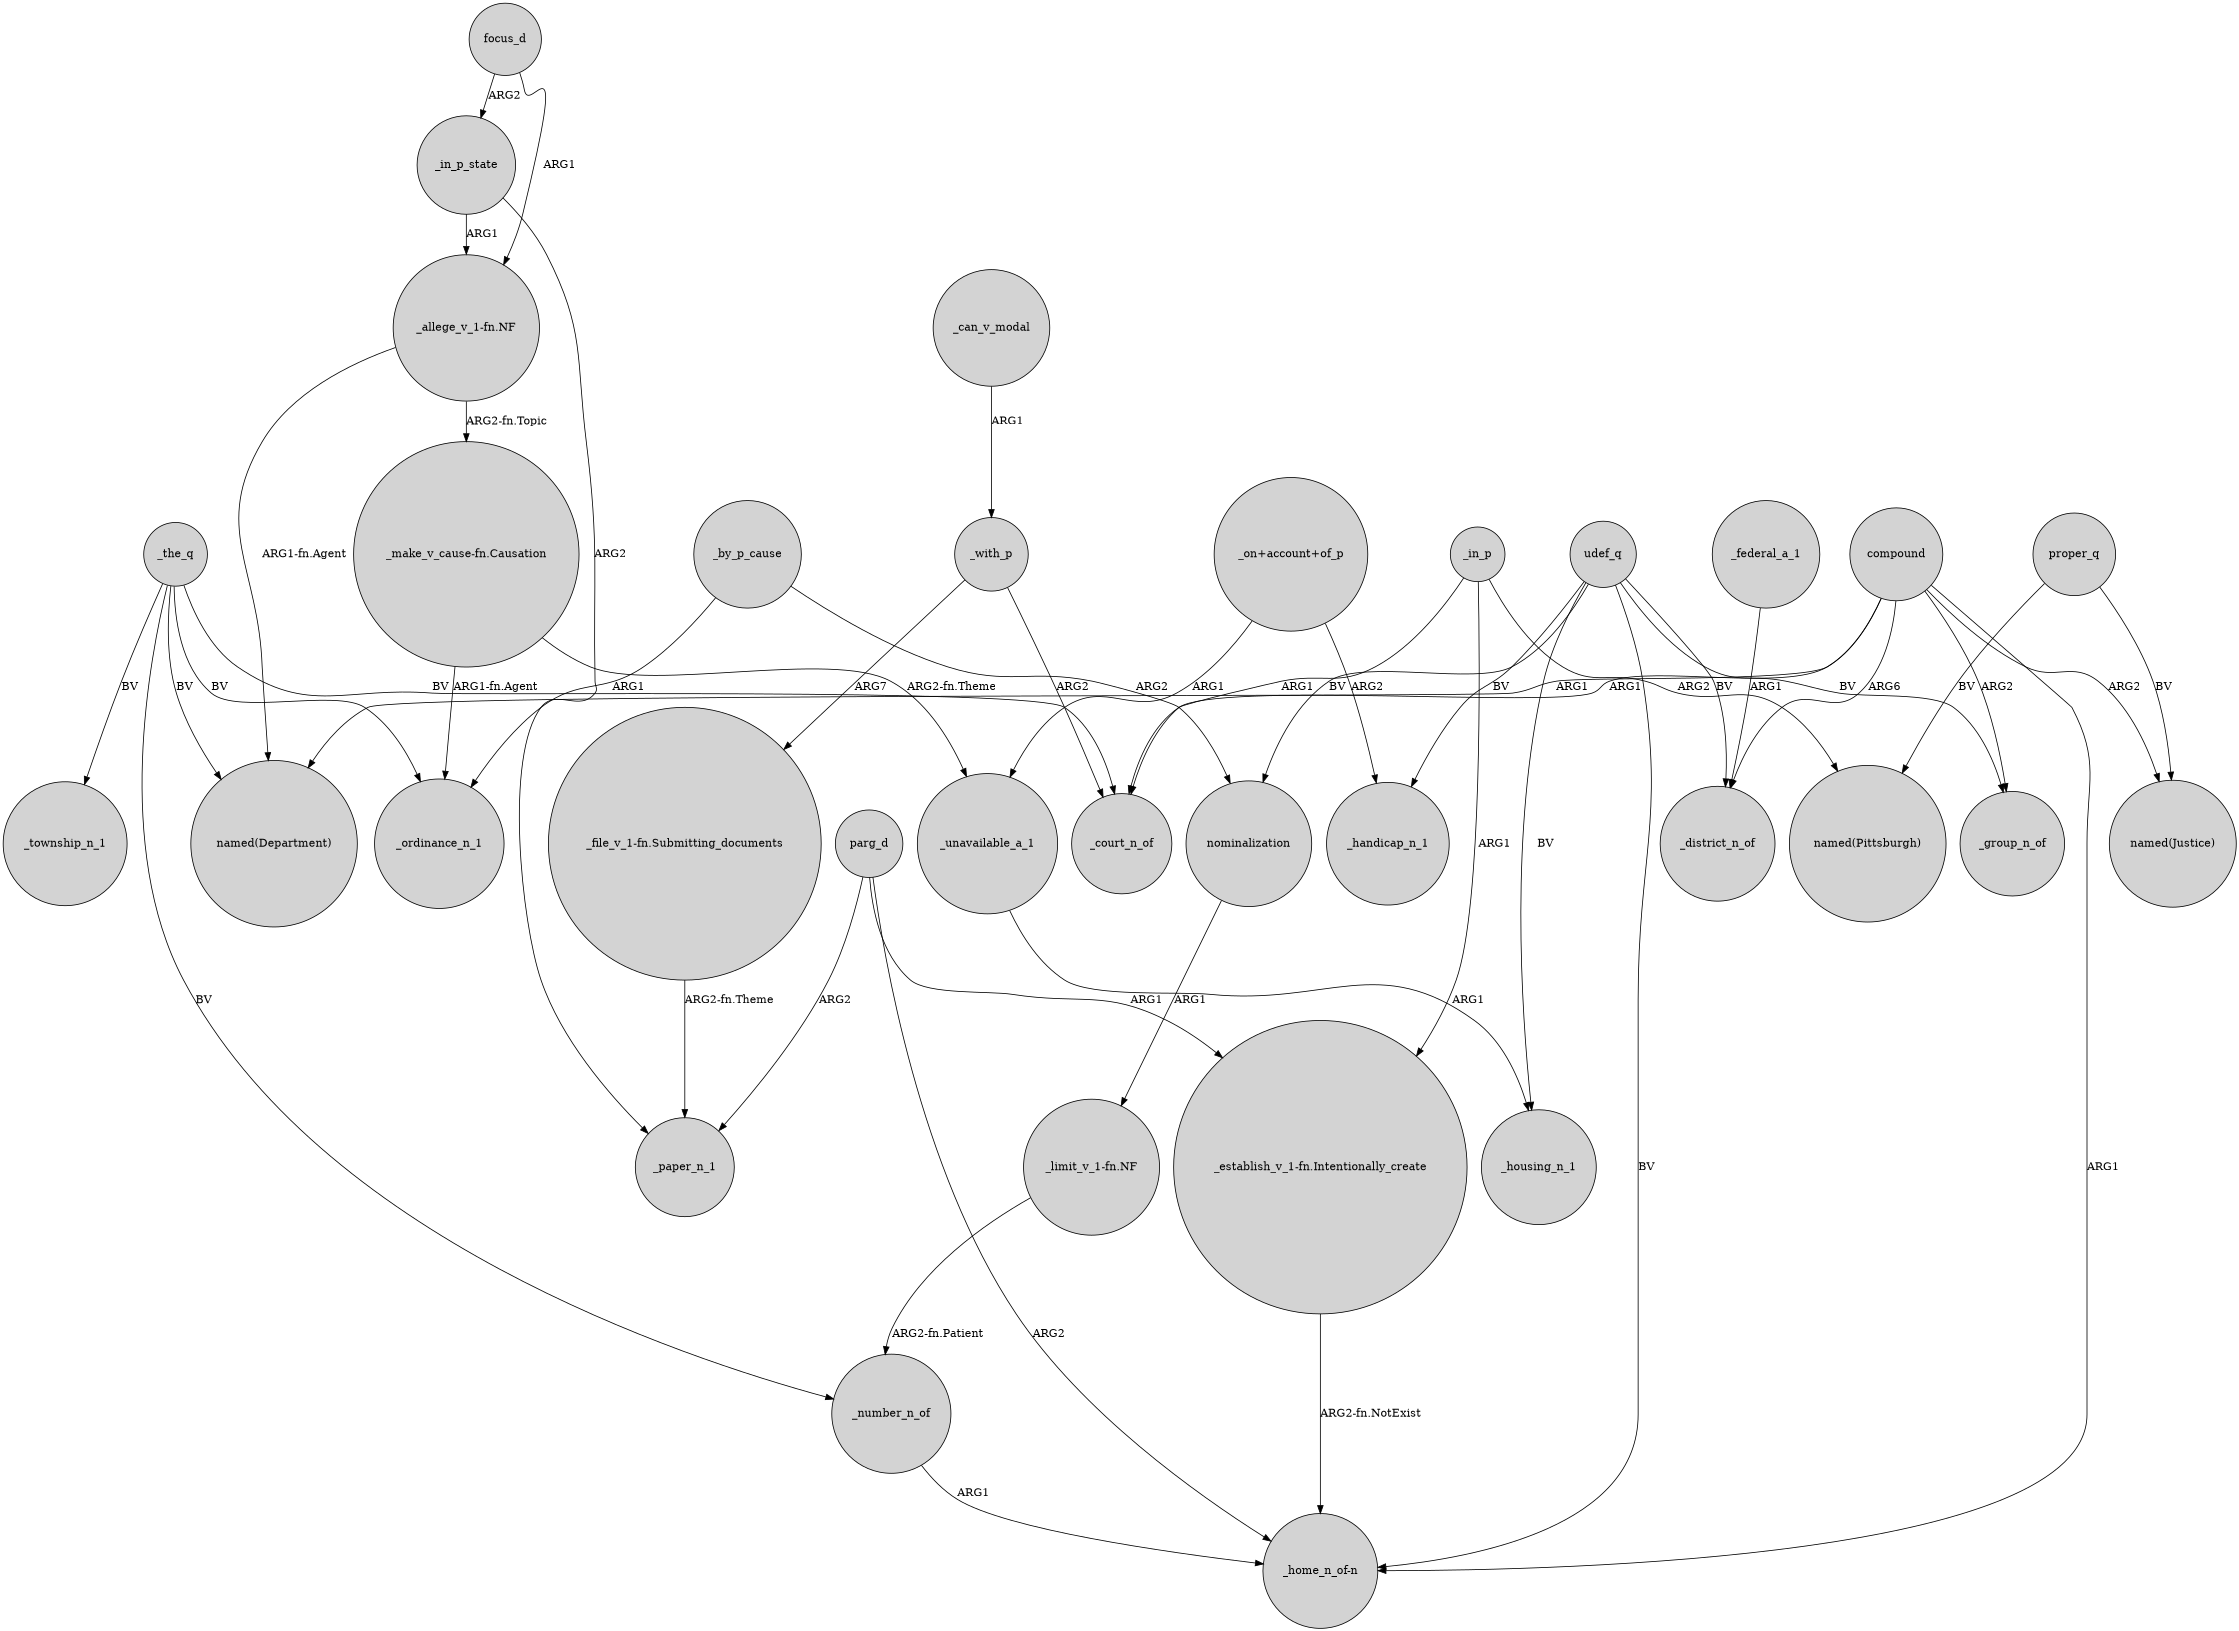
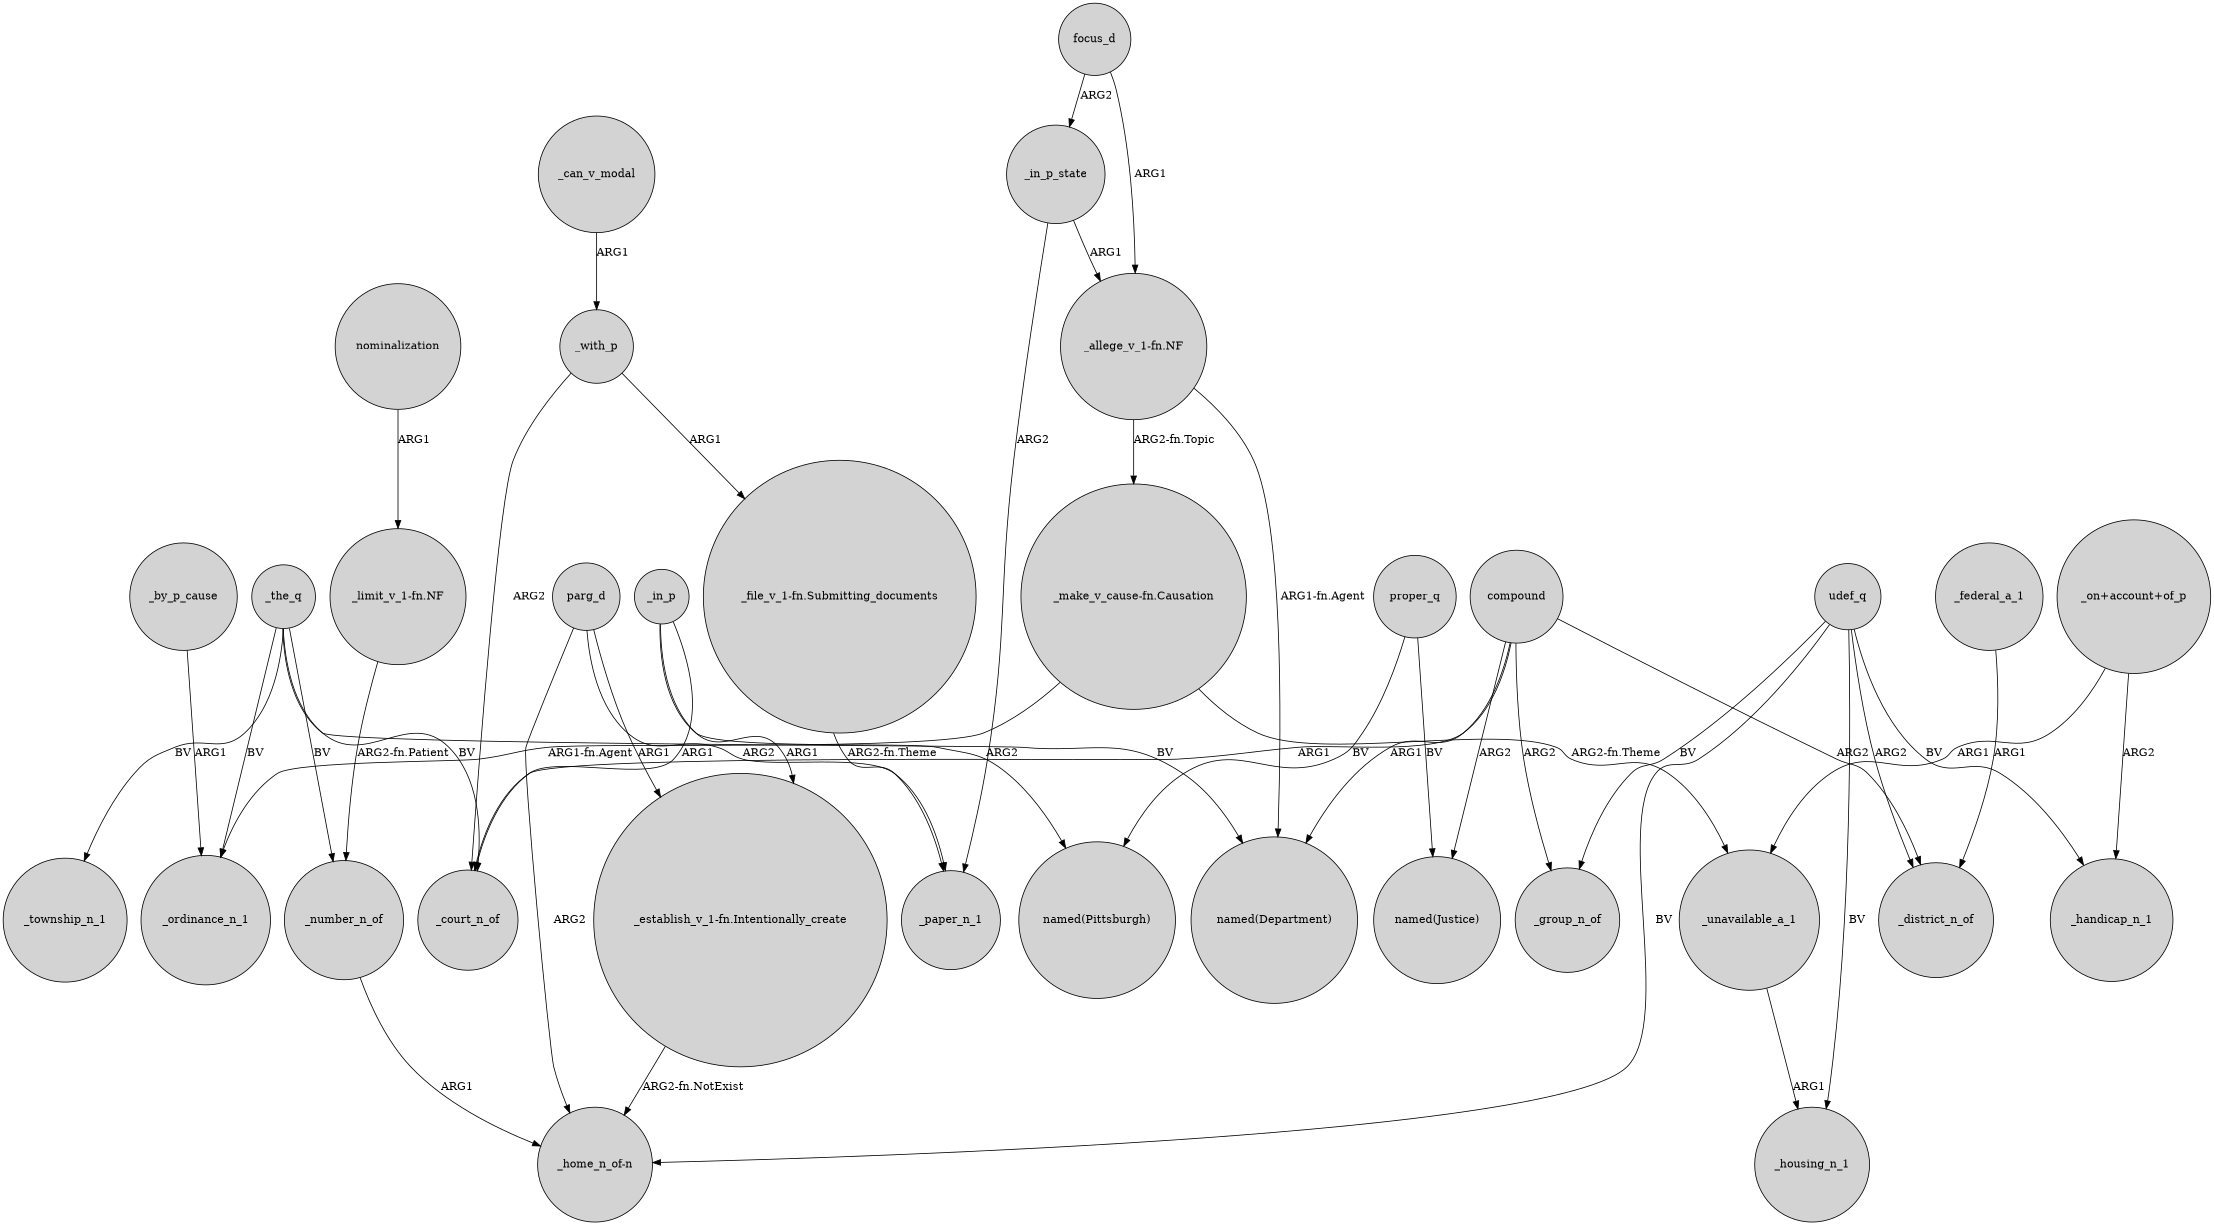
(1420, 673) -> none
(1019, 677) -> none
(871, 687) -> (706, 440)
(1724, 687) -> (1891, 753)
(1885, 687) -> (1853, 753)
(2087, 1340) -> none
